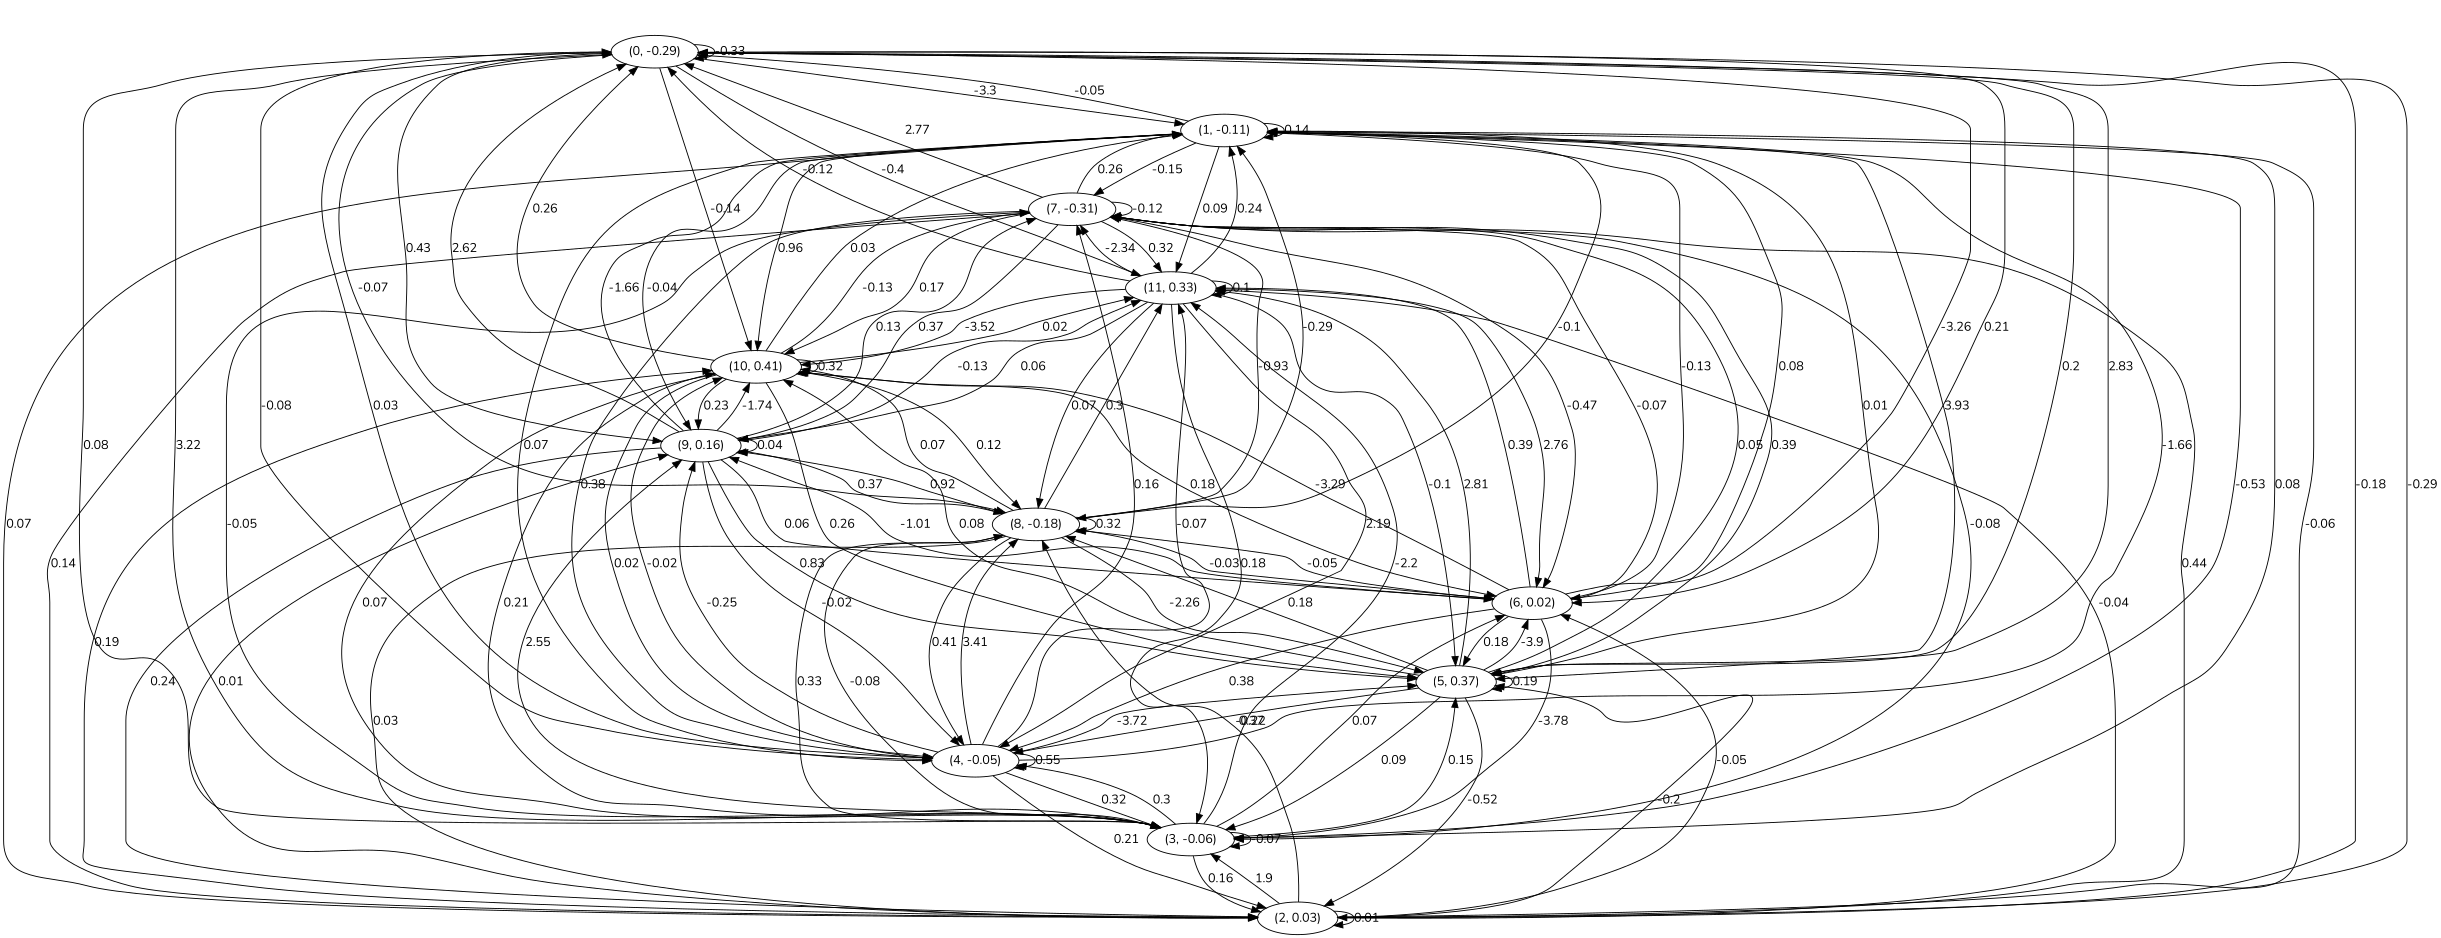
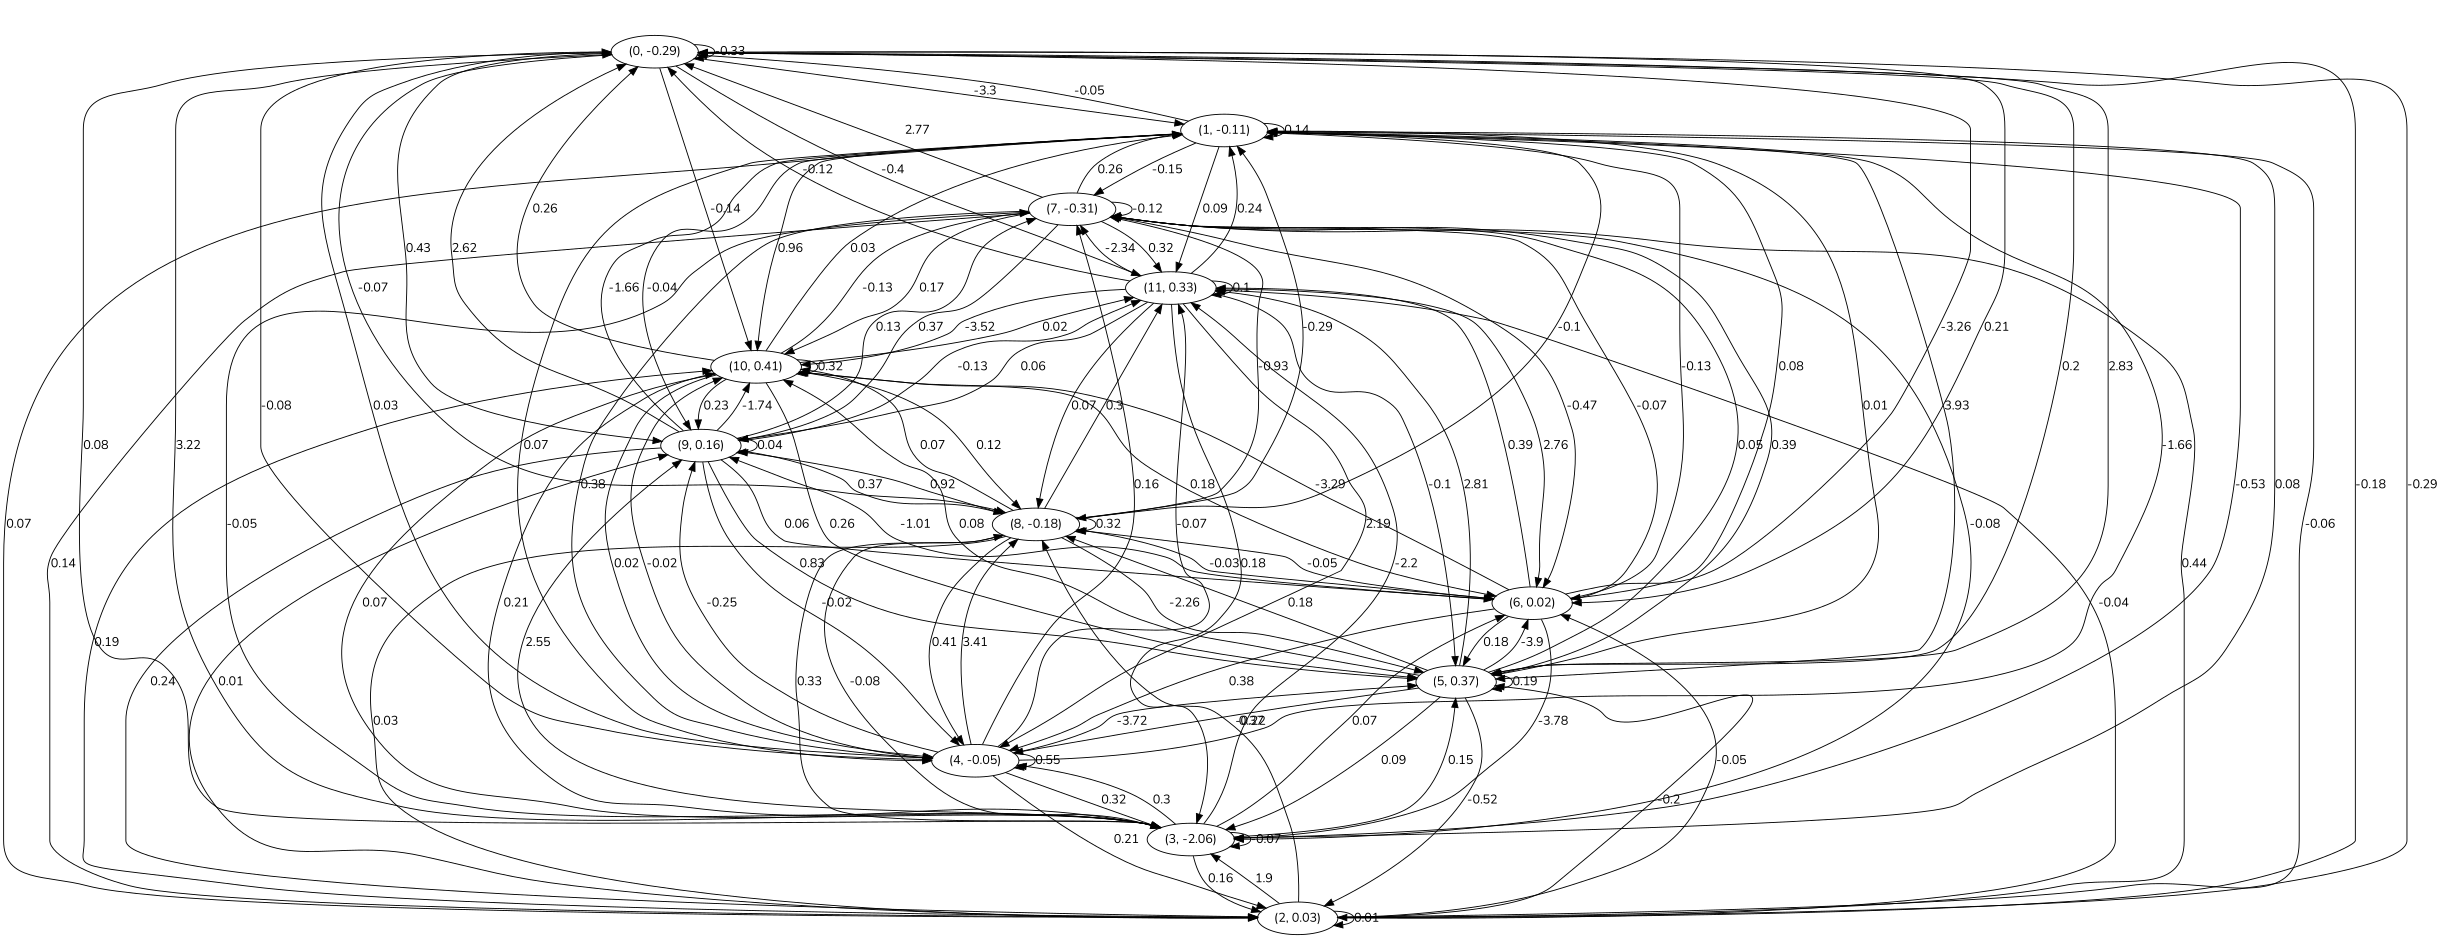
(1191, 840) -> (1191, 840)
